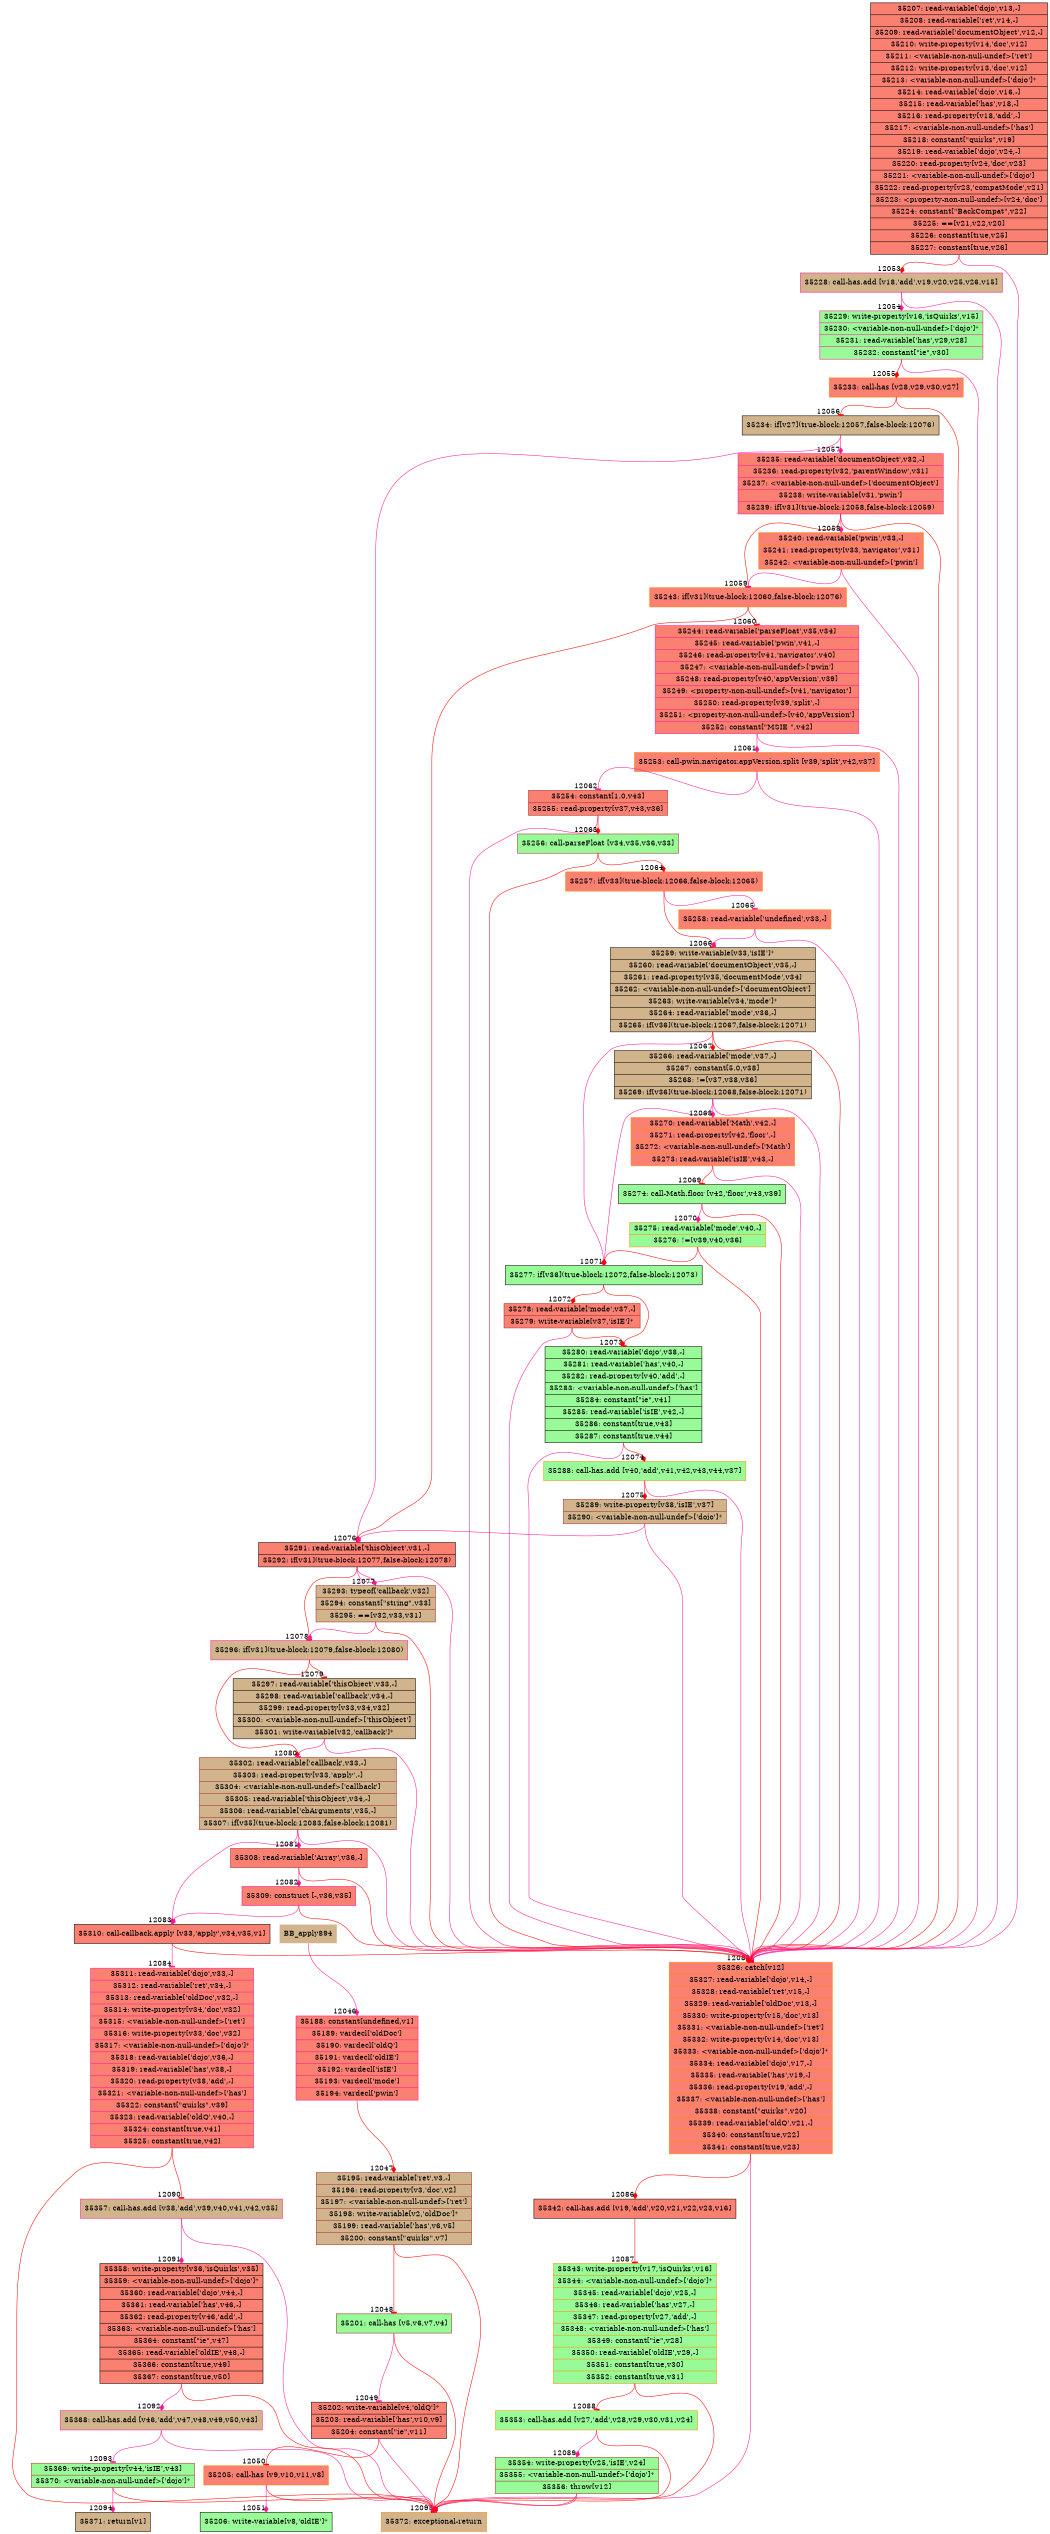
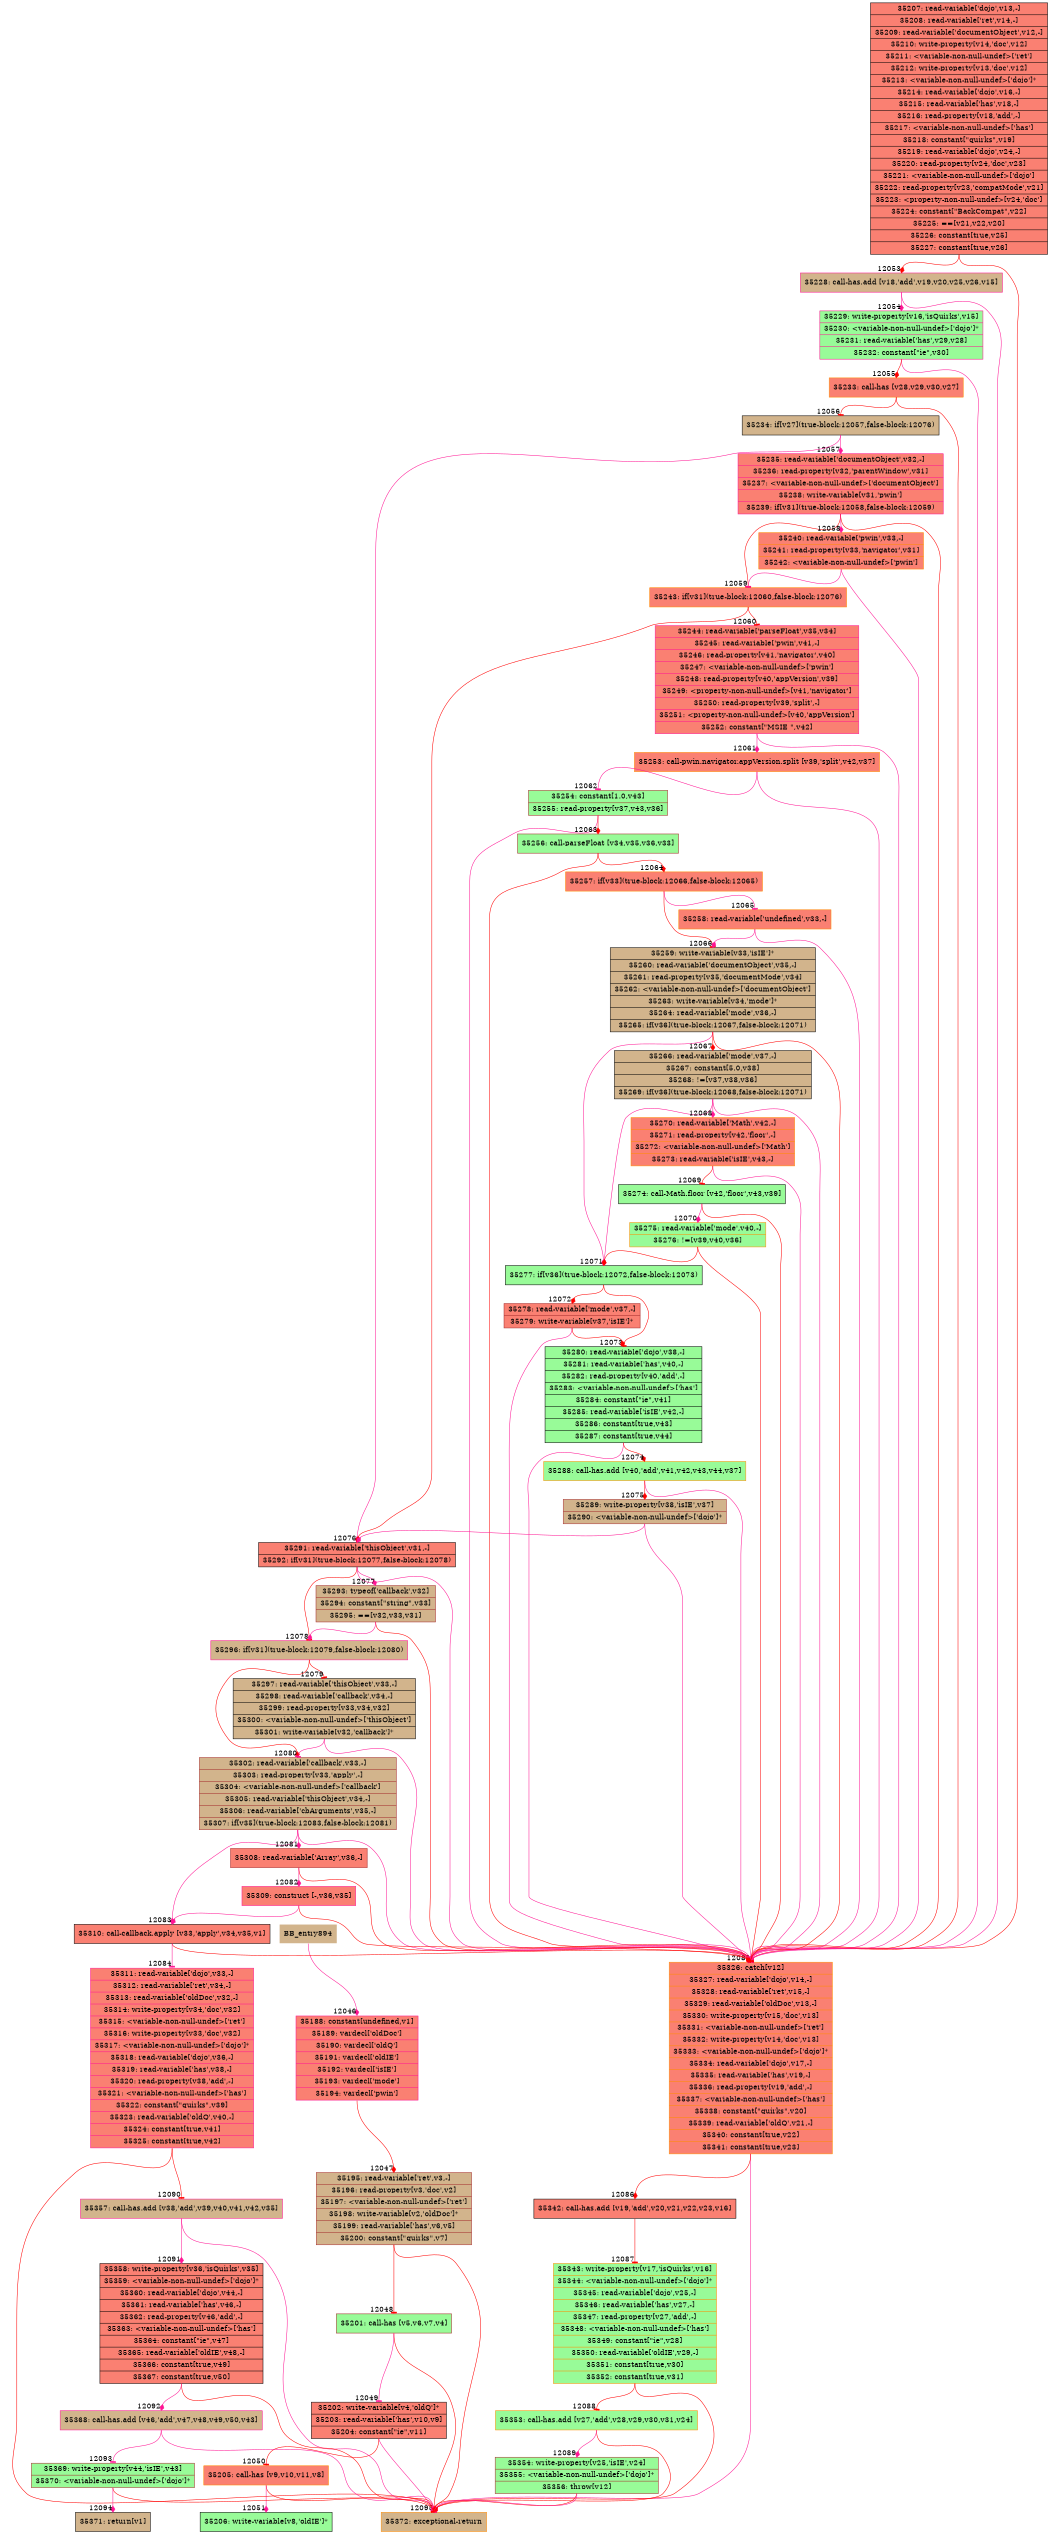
(598, 803) -> (598, 803)
(1017, 1203) -> (1017, 1203)
(308, 1934) -> (308, 1934)
